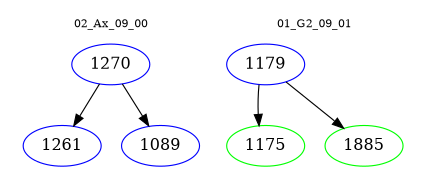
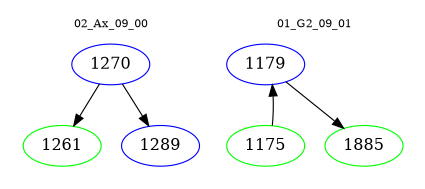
(258, 99) -> (273, 111)
(62, 146) -> (62, 146)
(161, 146) -> (161, 146)
